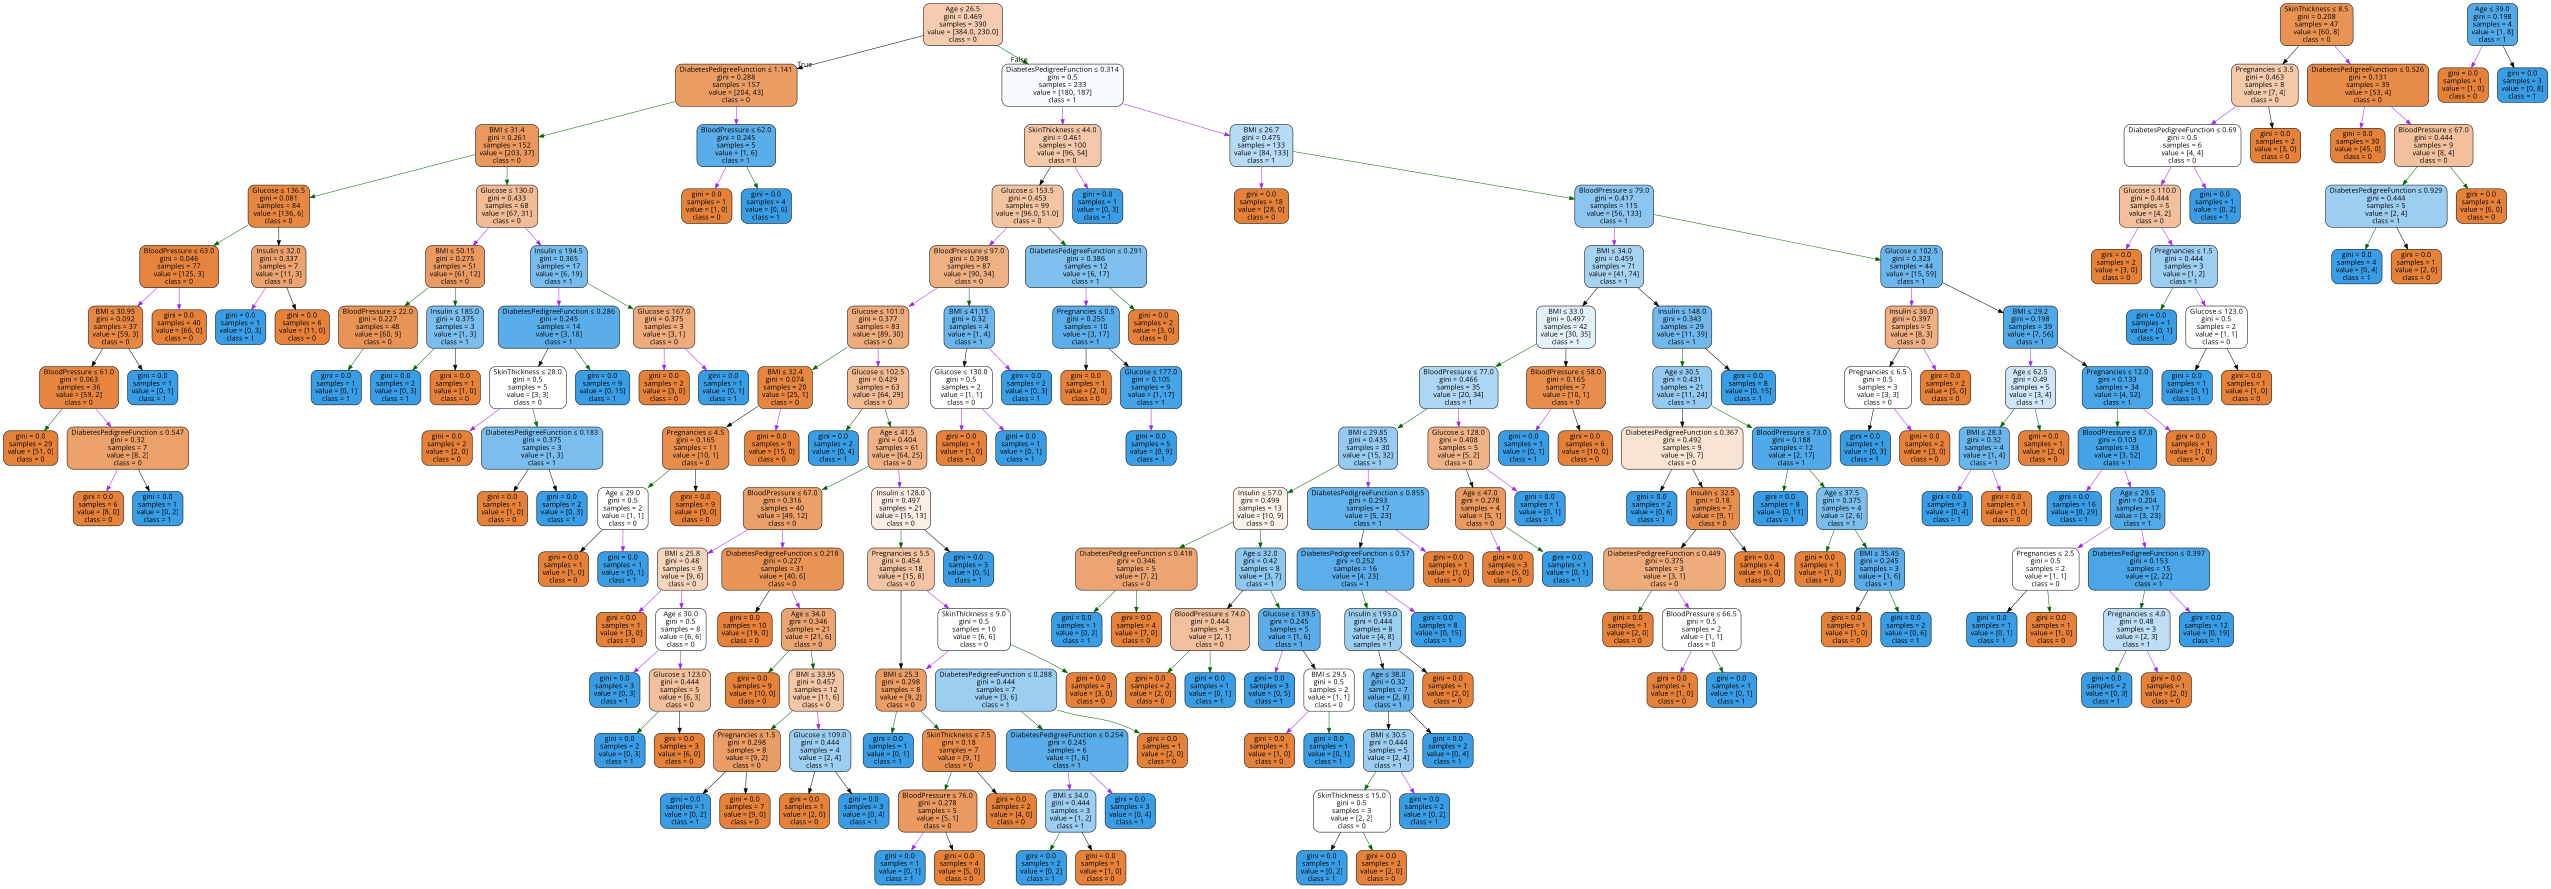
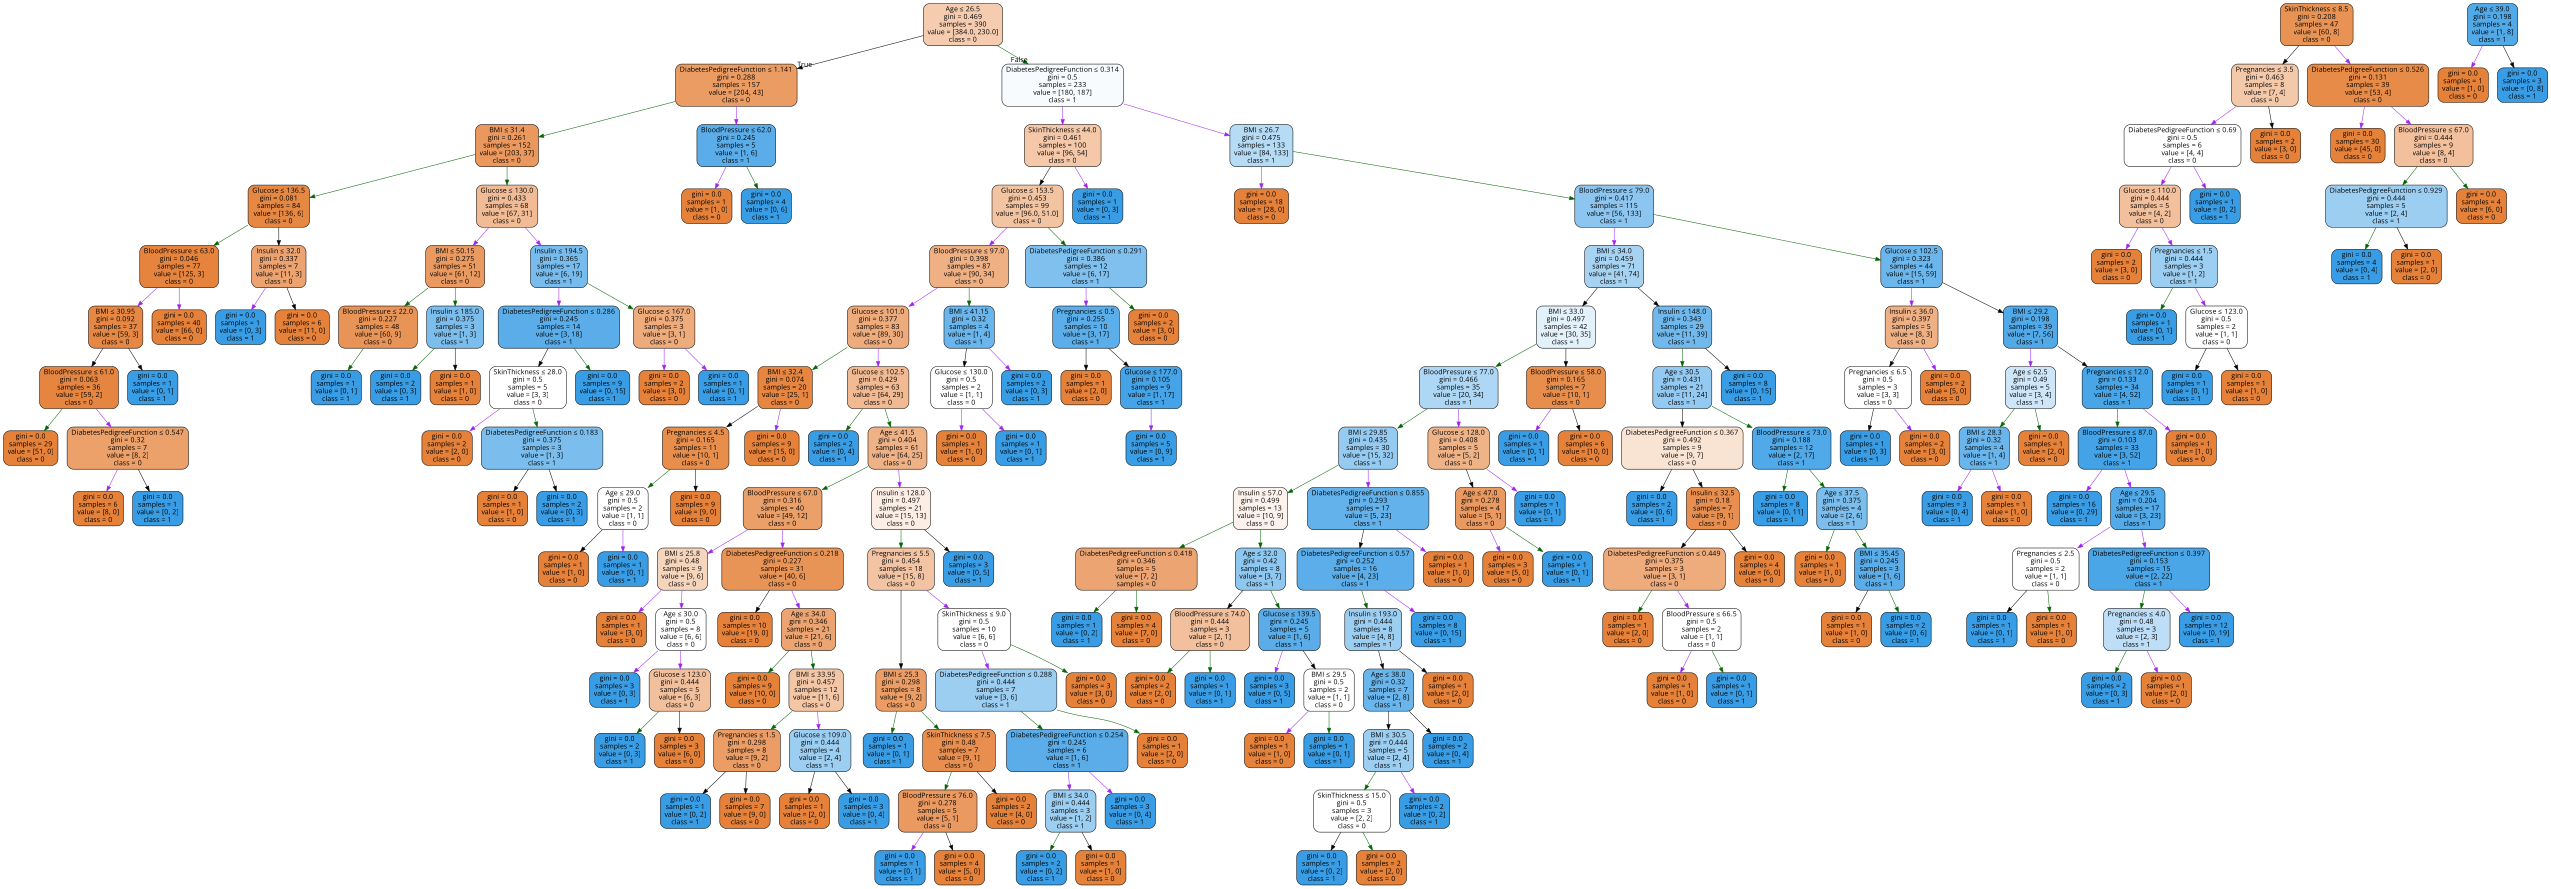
(1136, 584) -> (1136, 584)
(940, 658) -> (984, 657)
(959, 743) -> (959, 743)
